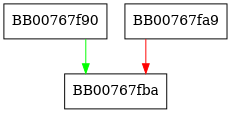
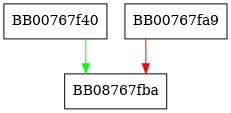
(55, 21) -> (55, 21)
(116, 91) -> (116, 91)
